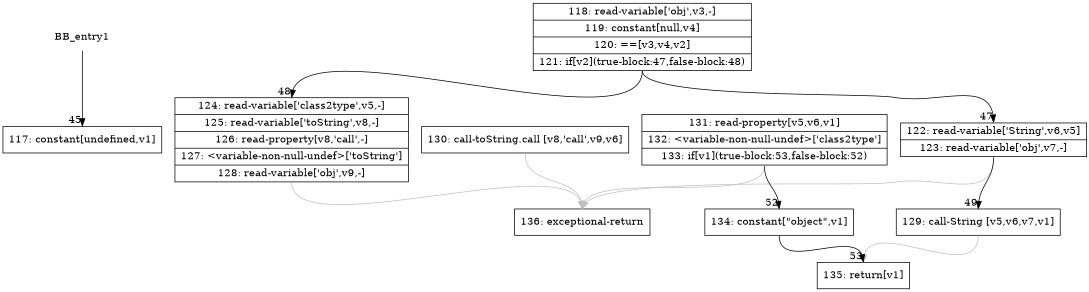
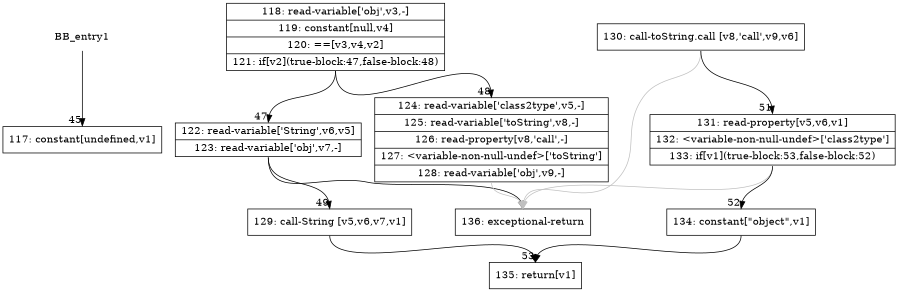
none -> (733, 81)
(797, 184) -> (388, 184)
(924, 250) -> (429, 249)
